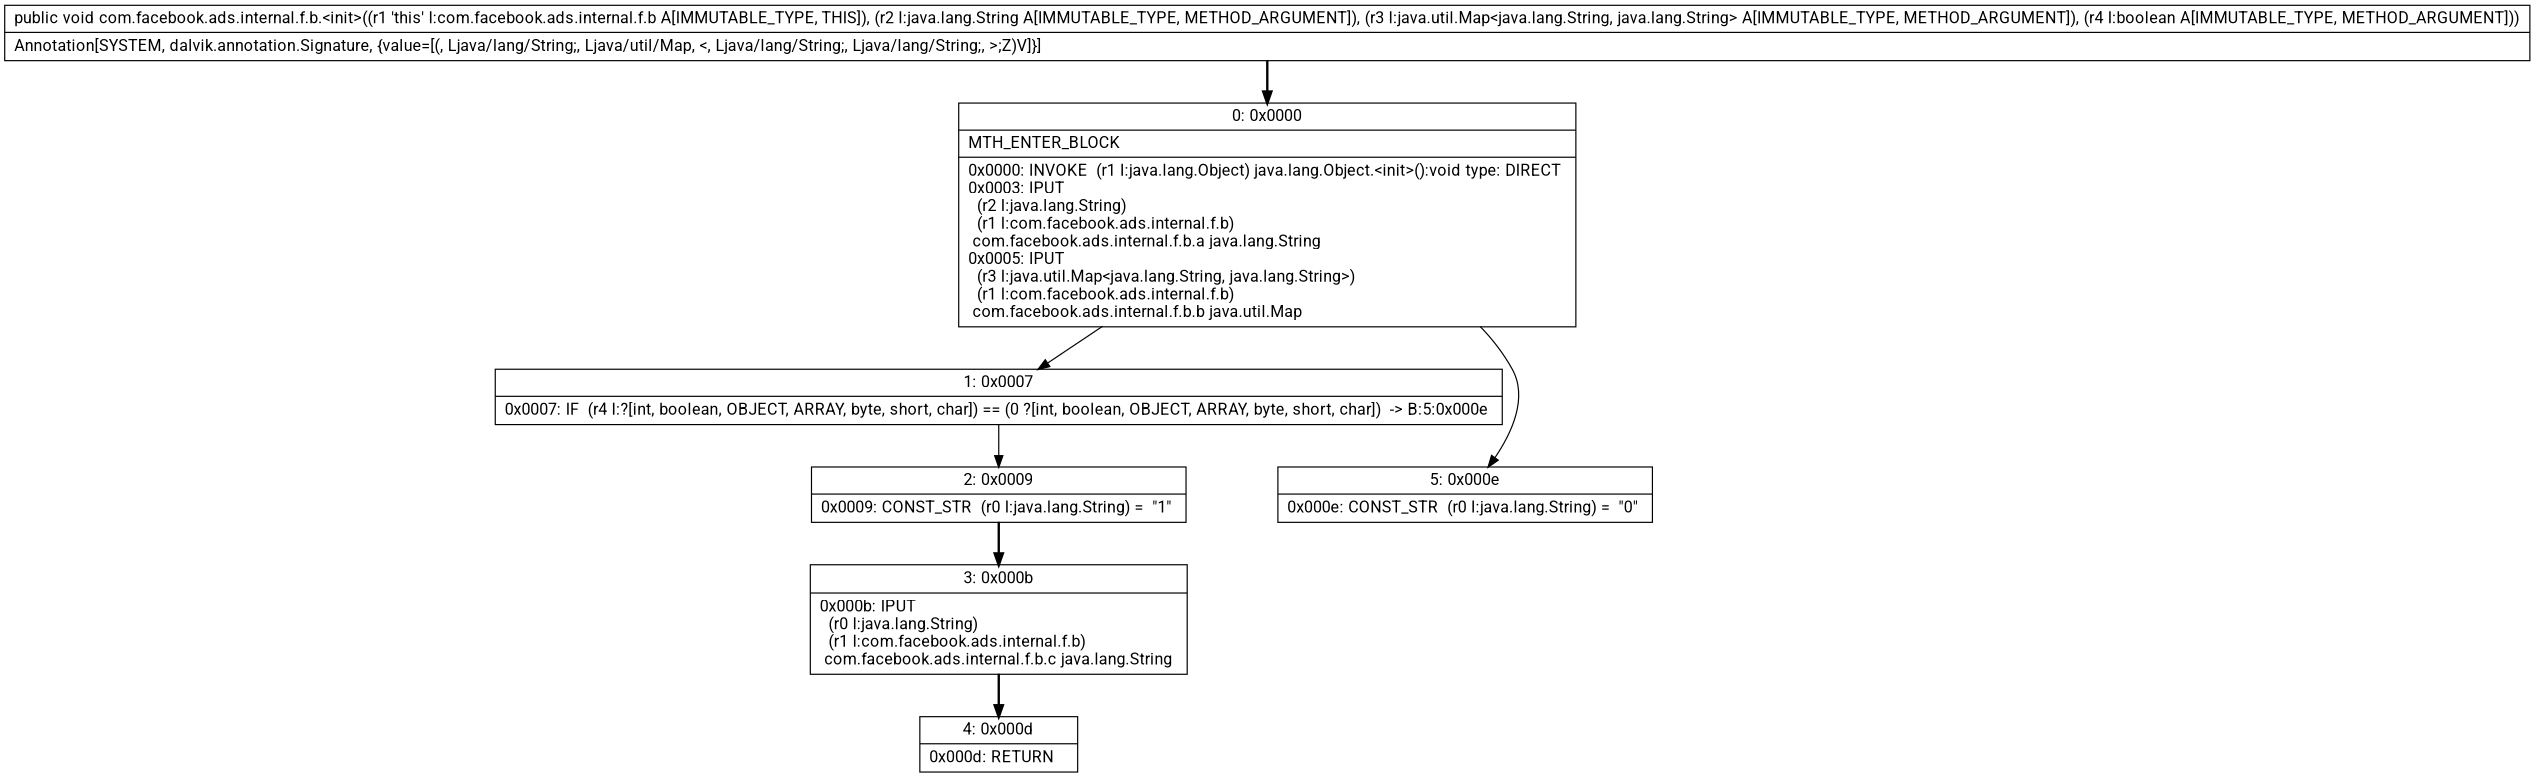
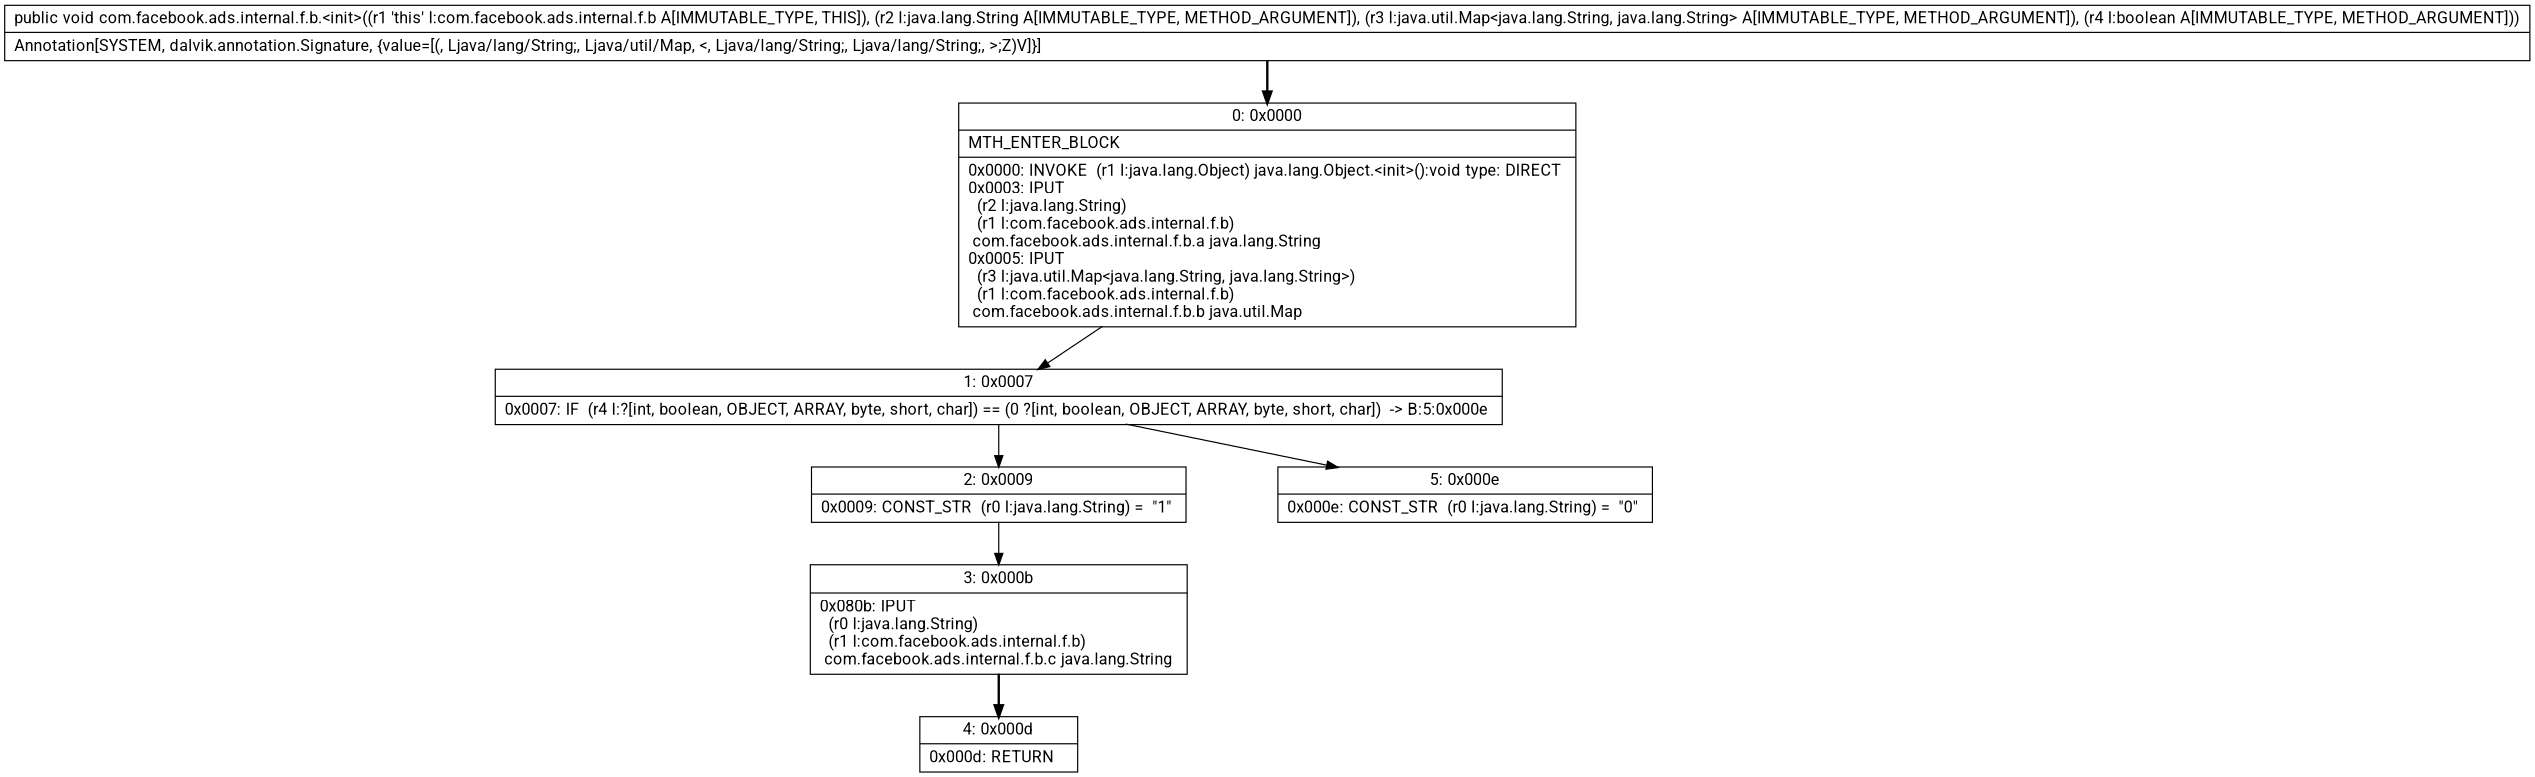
(1518, 389) -> (1226, 445)
(999, 537) -> (999, 537)
(873, 607) -> (873, 607)
